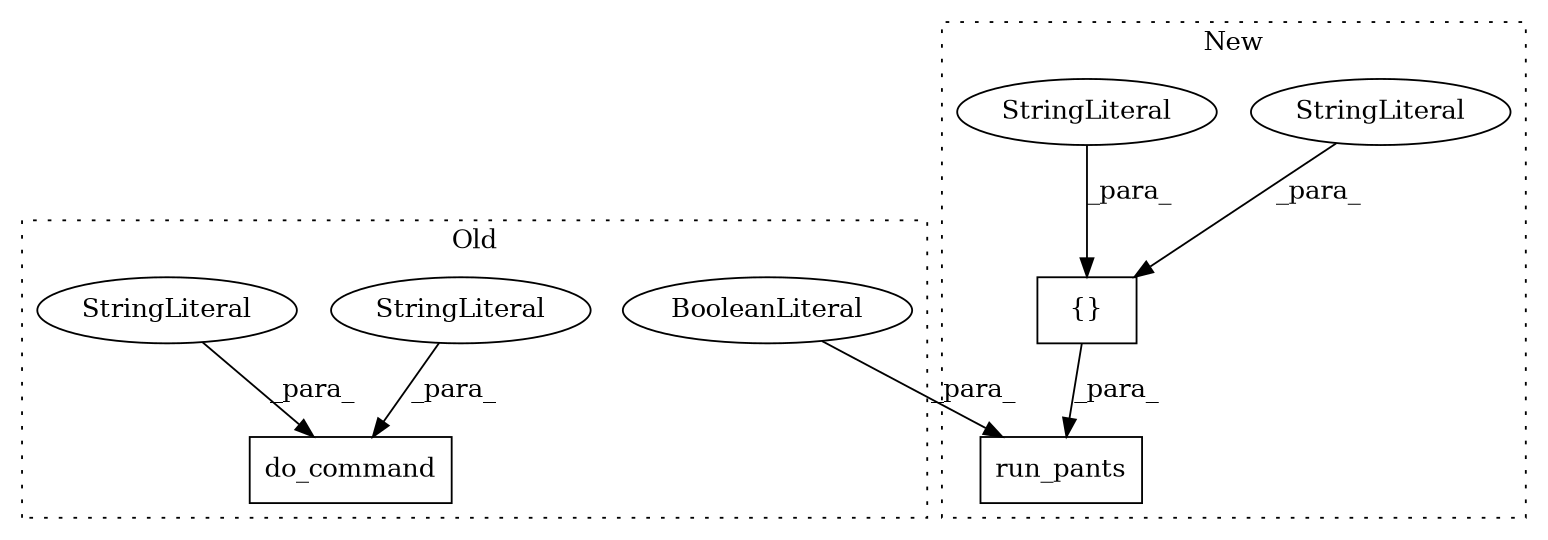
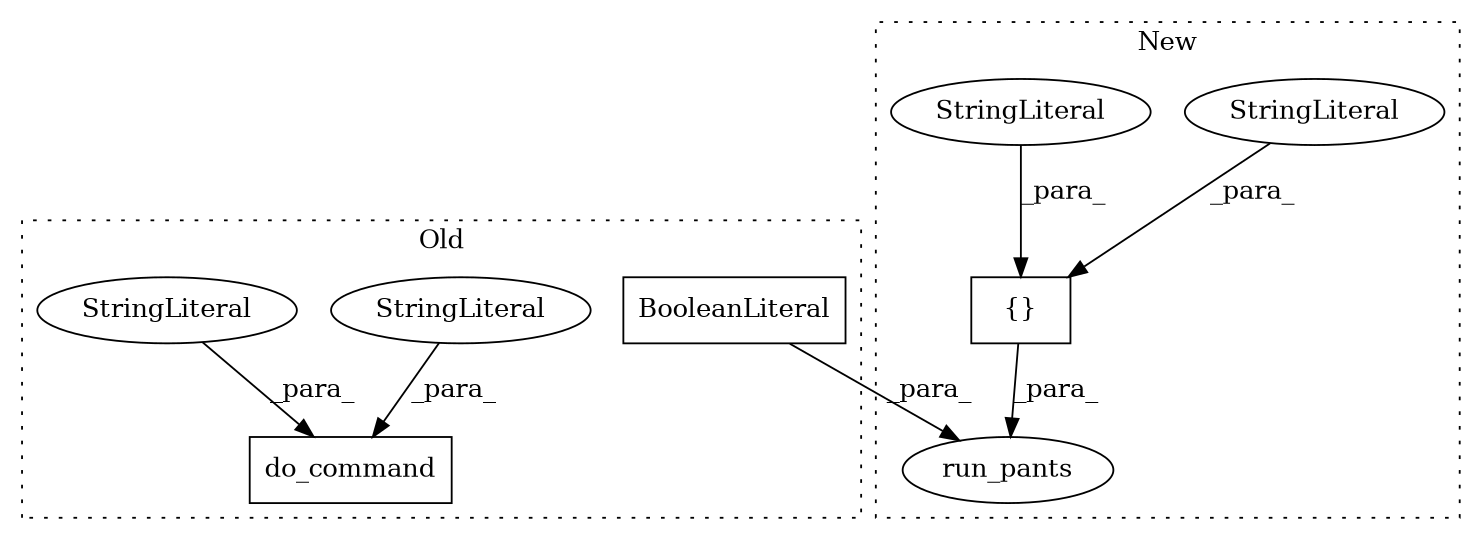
(767, 310) -> (734, 310)
(1061, 470) -> (1008, 470)
